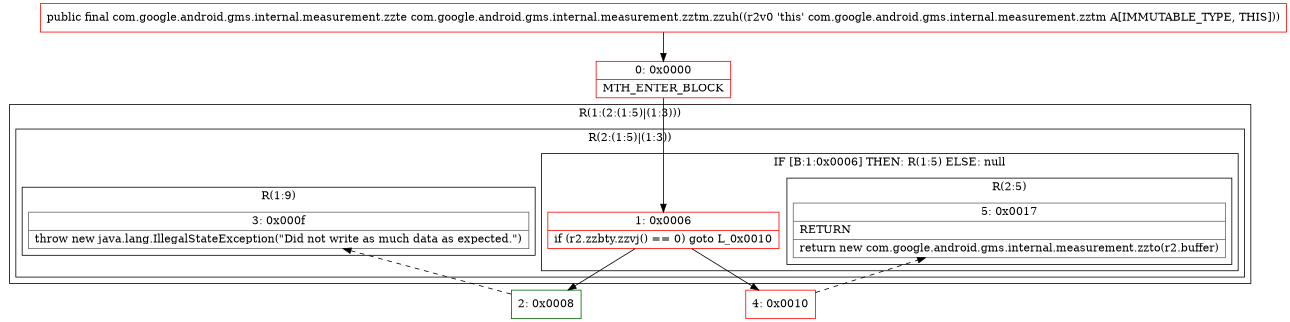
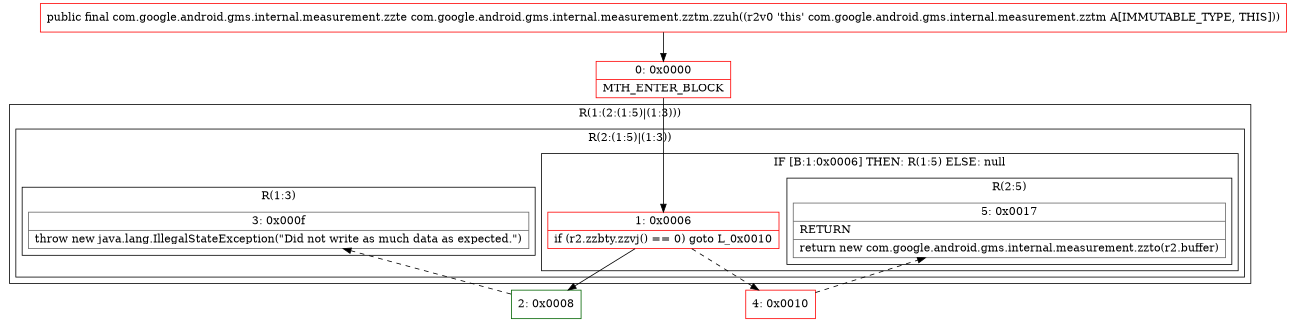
(279, 196) -> (279, 196)
(719, 265) -> (719, 265)
